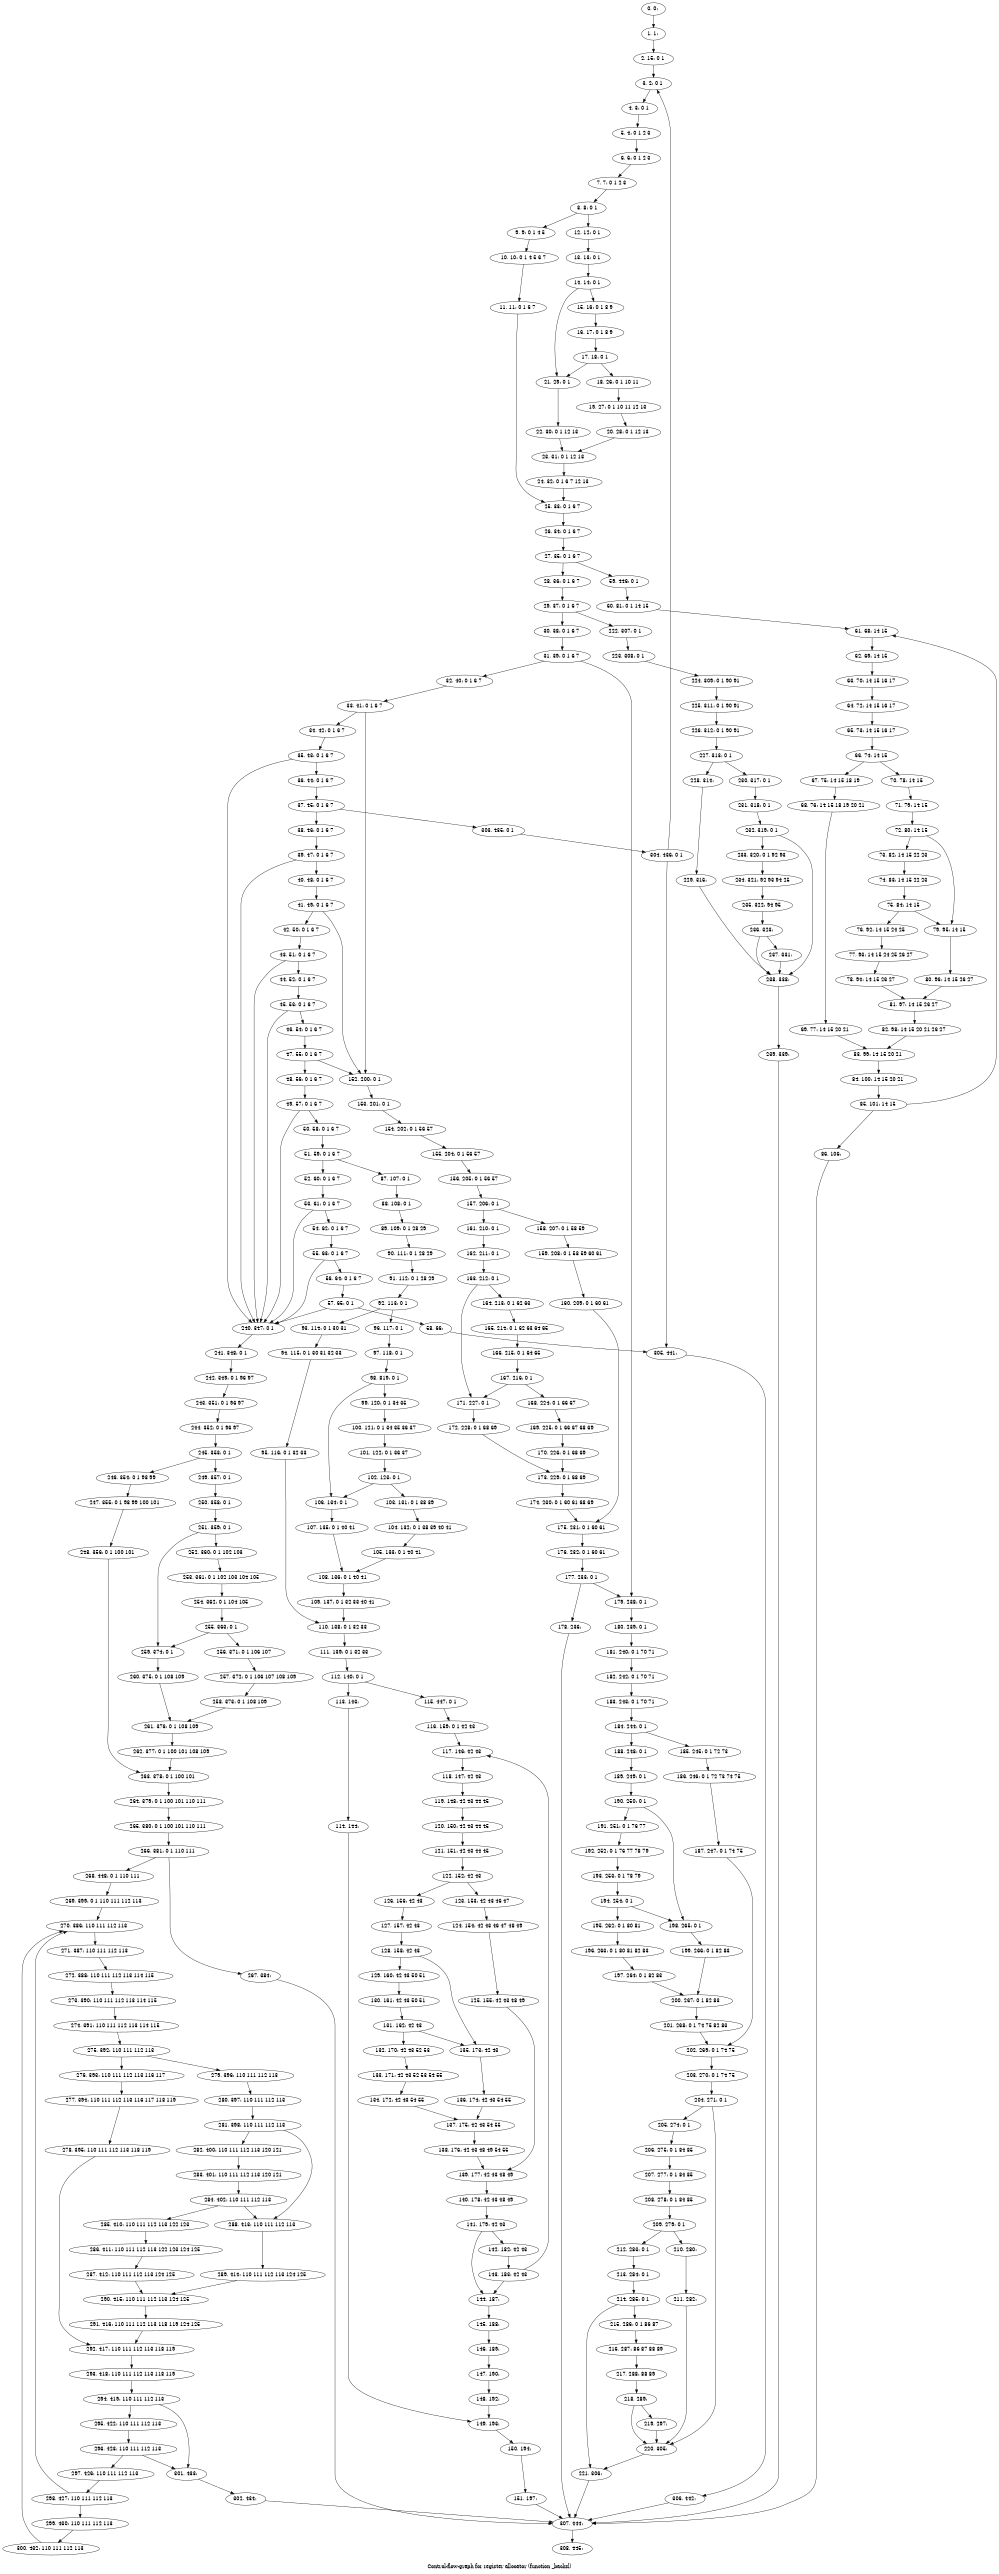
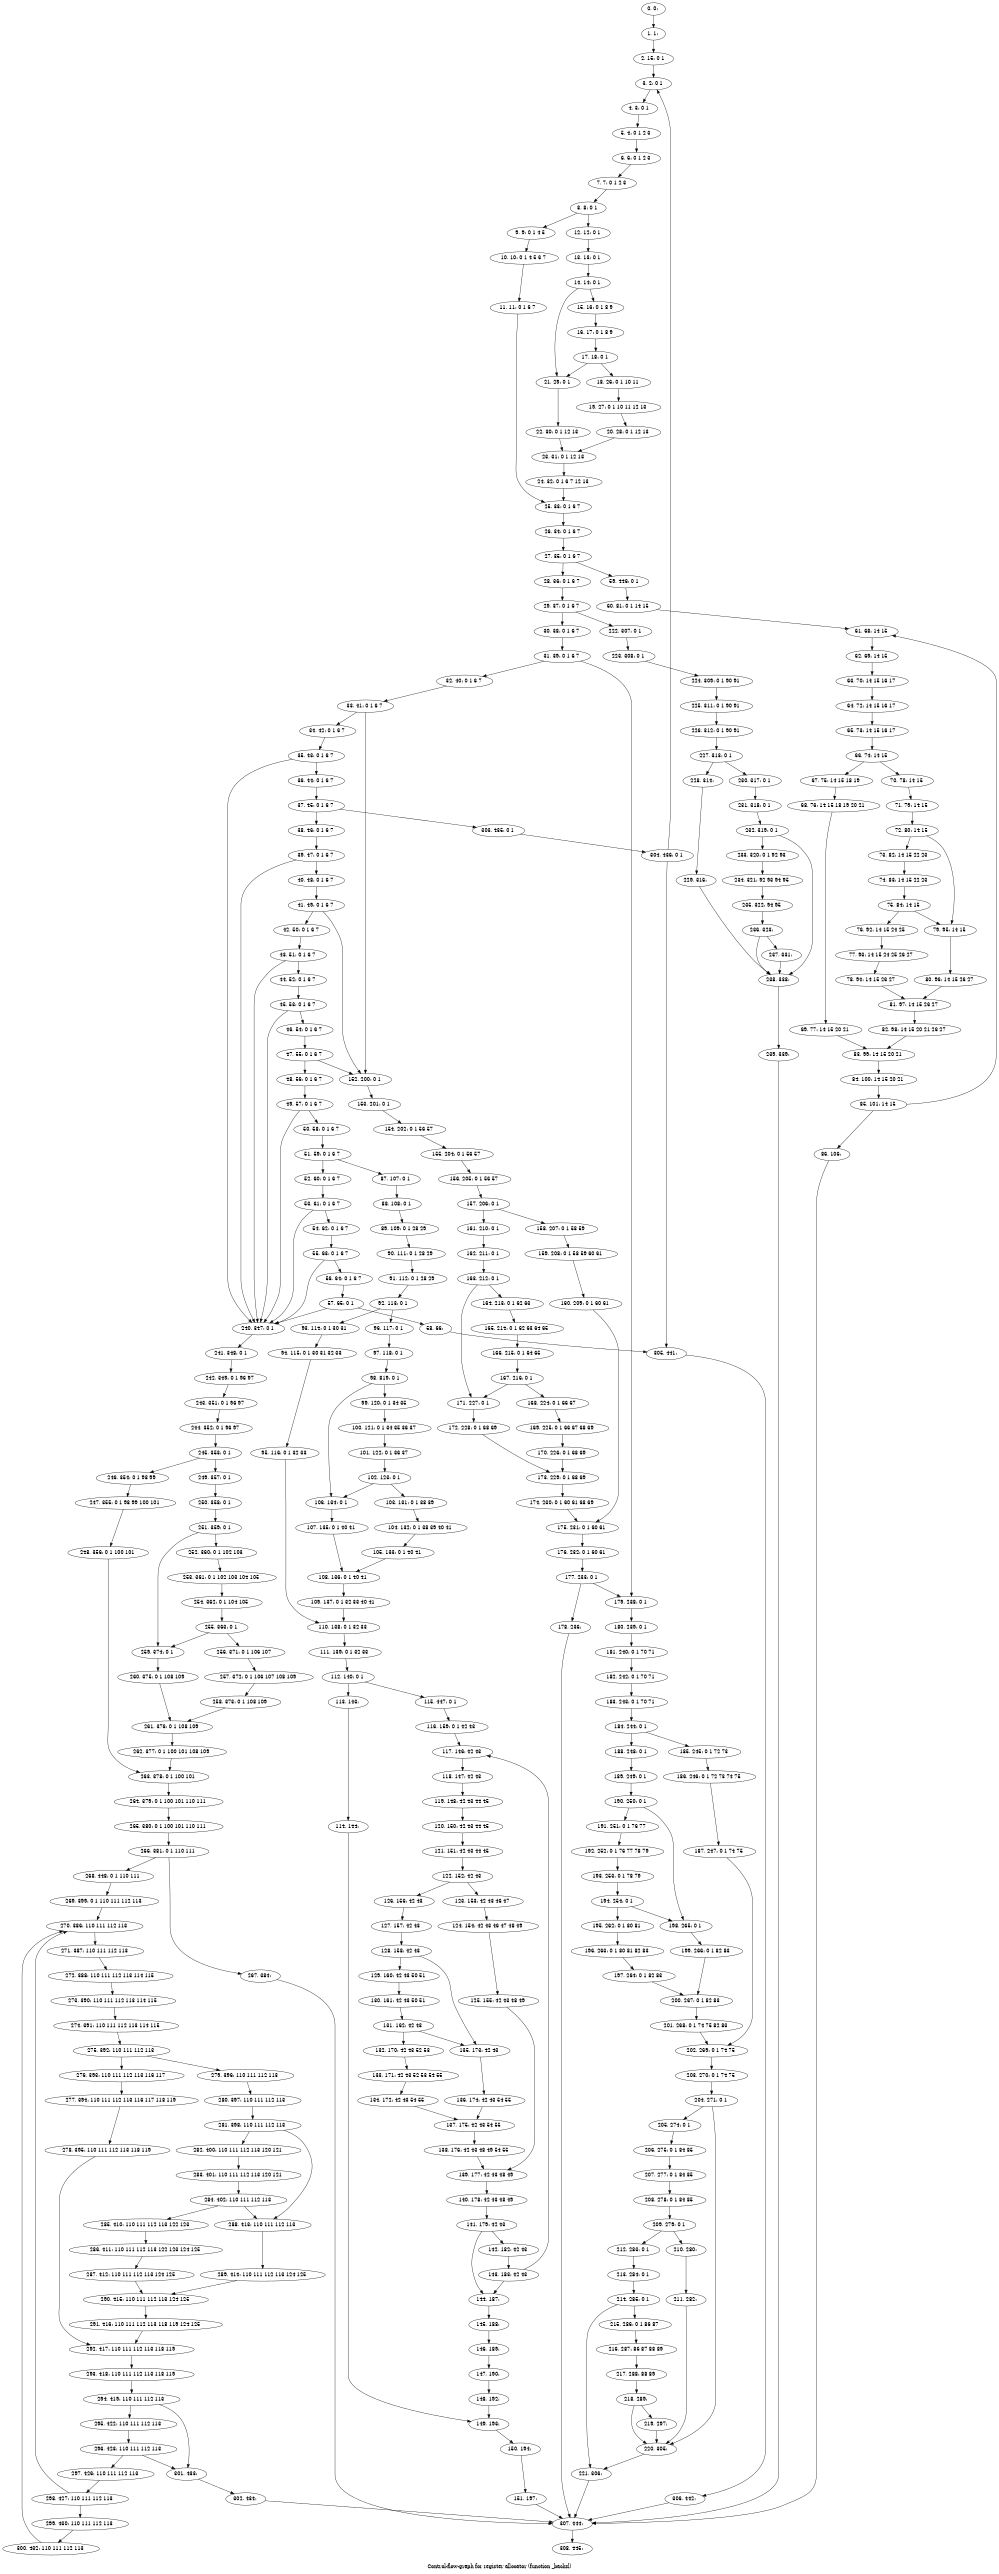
(762, 880) -> (762, 880)
